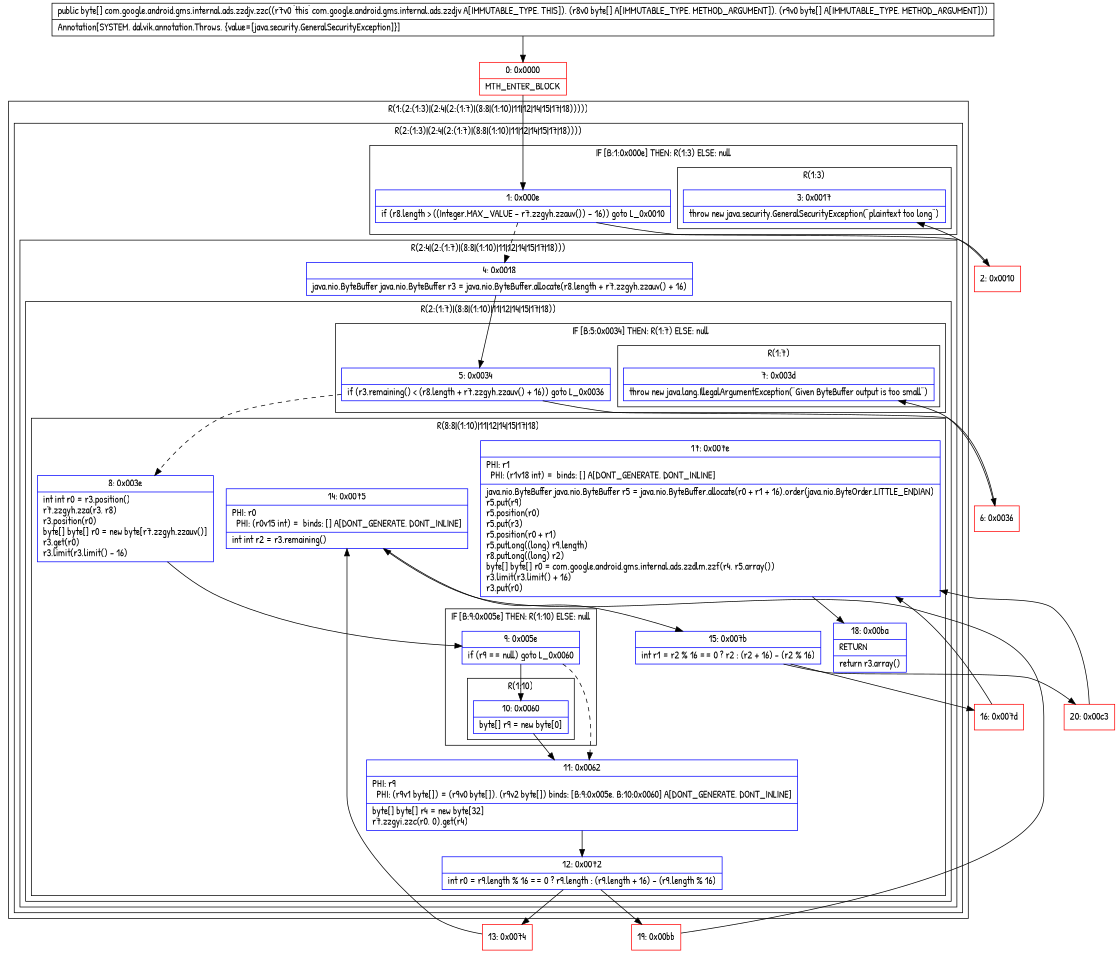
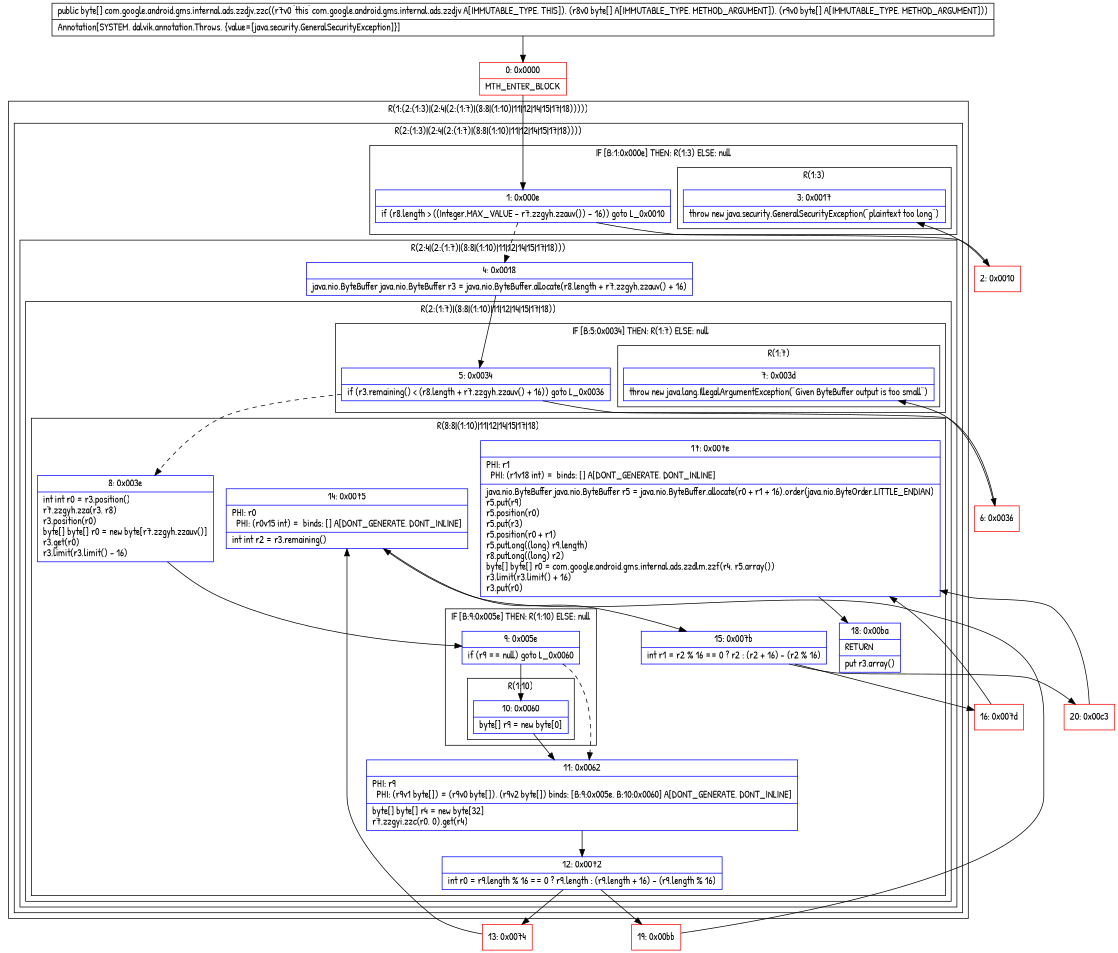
(870, 664) -> (870, 664)
